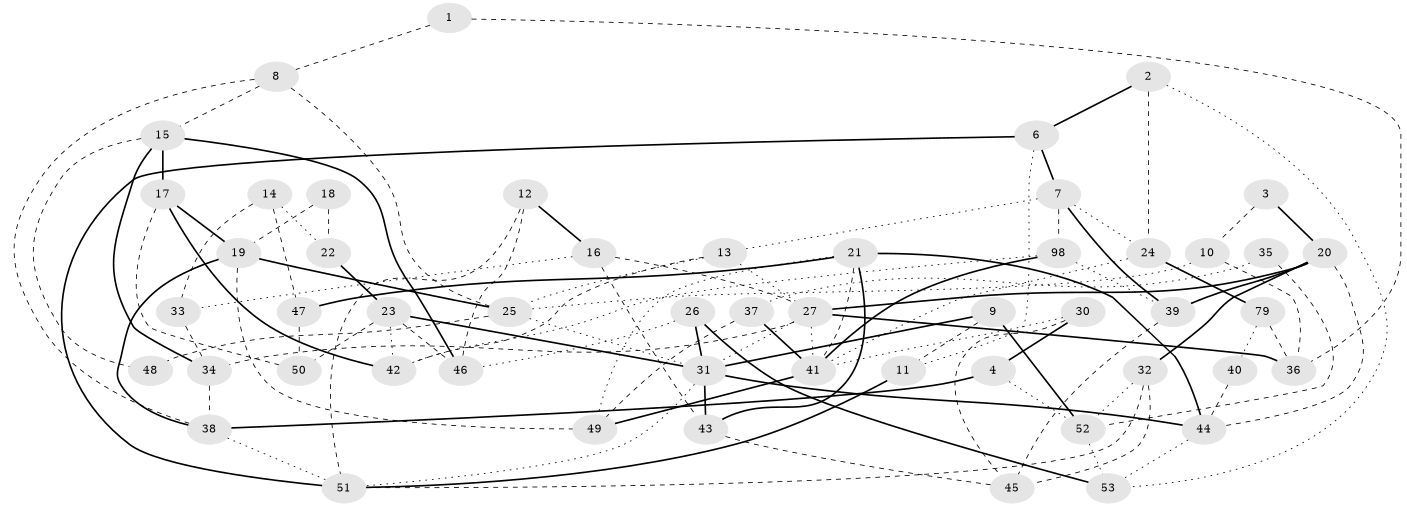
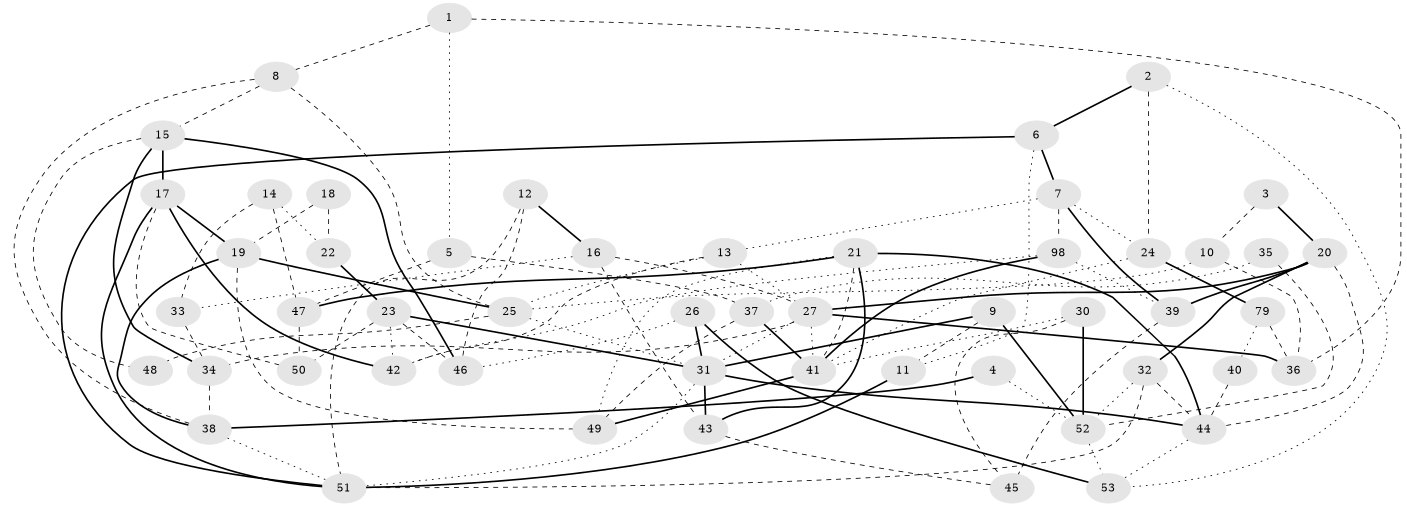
none -> (449, 253)
(1038, 341) -> (1083, 371)
none -> (127, 407)
(1117, 459) -> (1175, 400)
